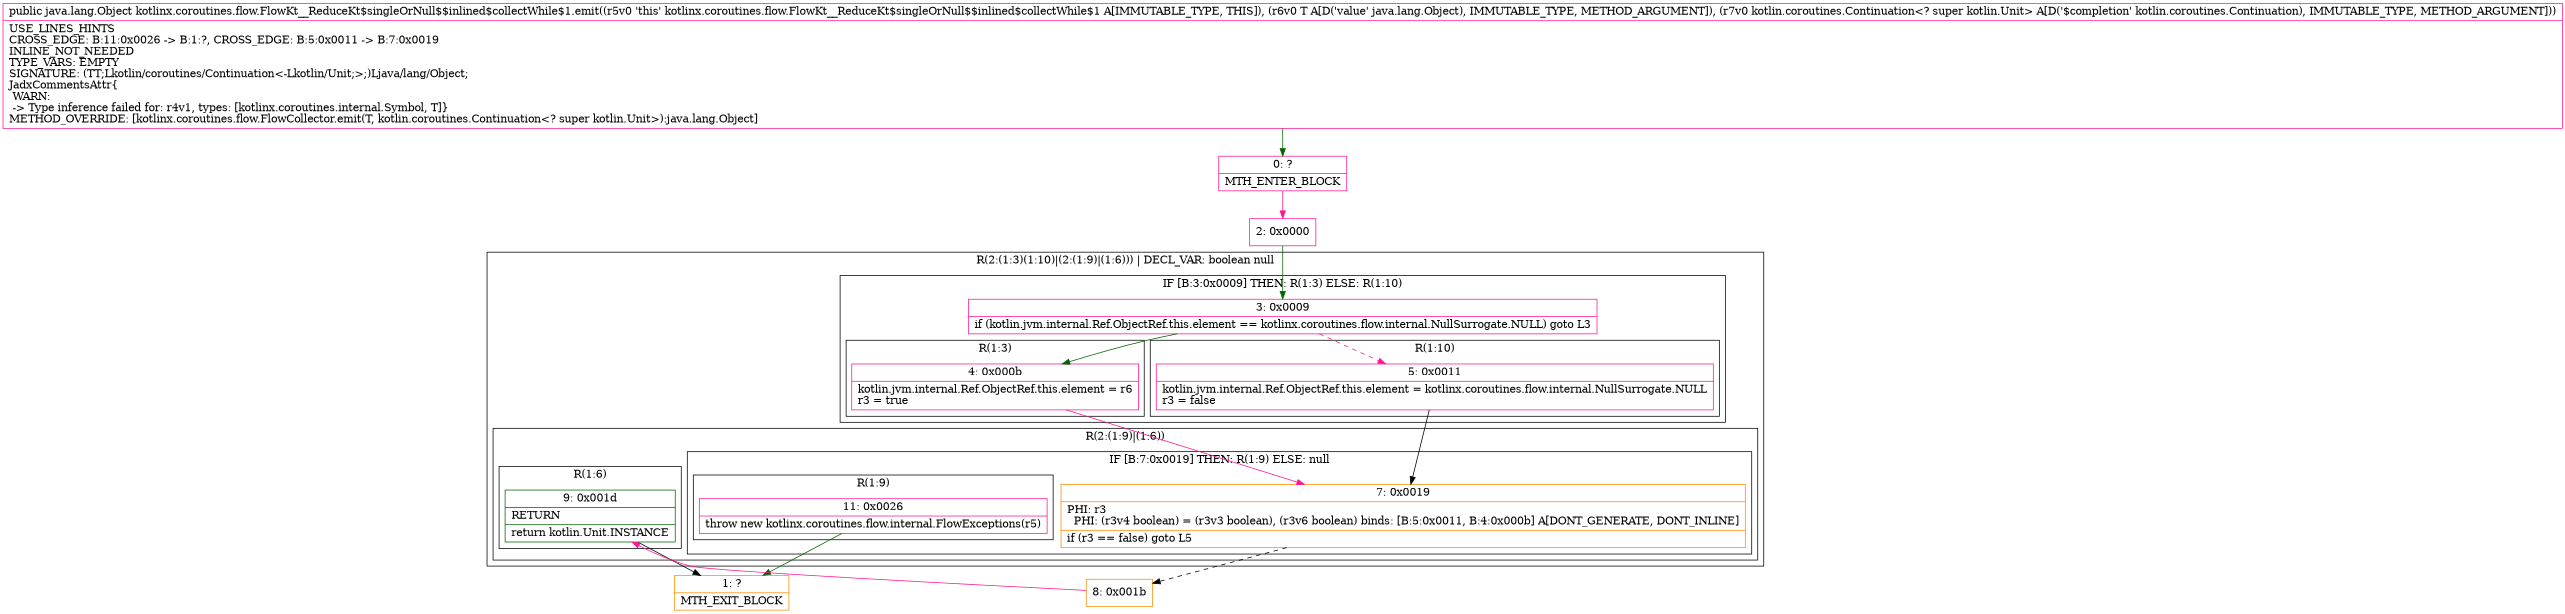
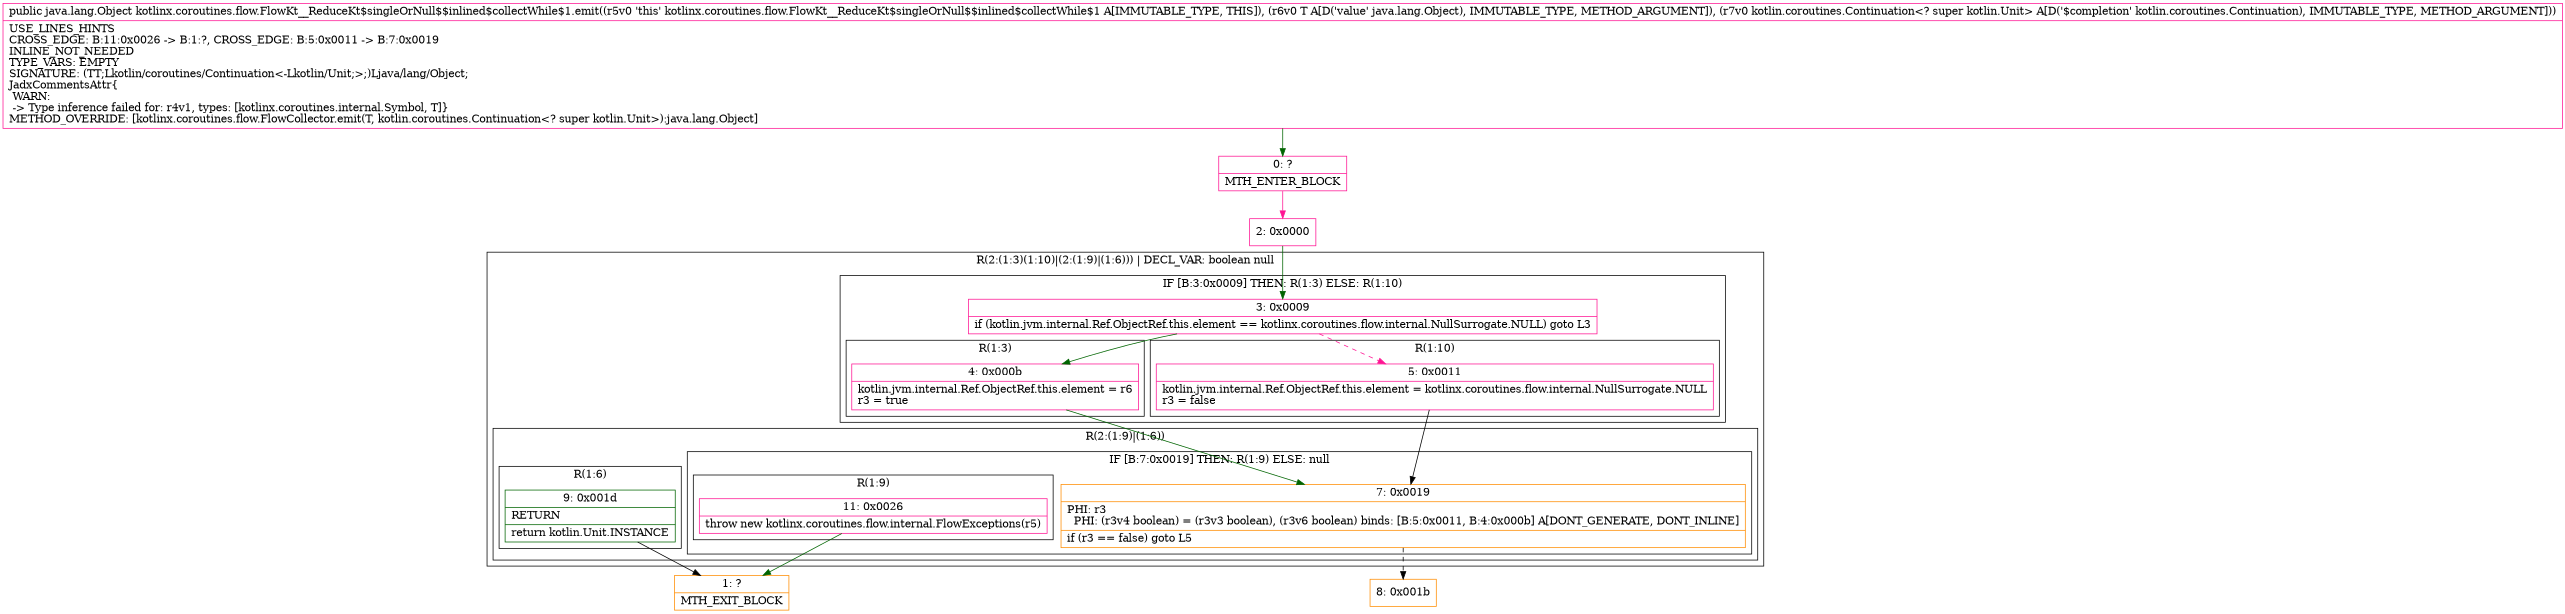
(1182, 446) -> (1182, 446)
(860, 578) -> none
